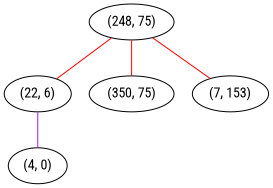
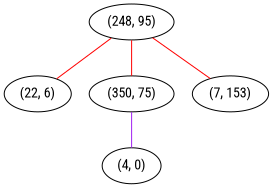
(132, 22) -> (132, 22)
(38, 130) -> (132, 130)
